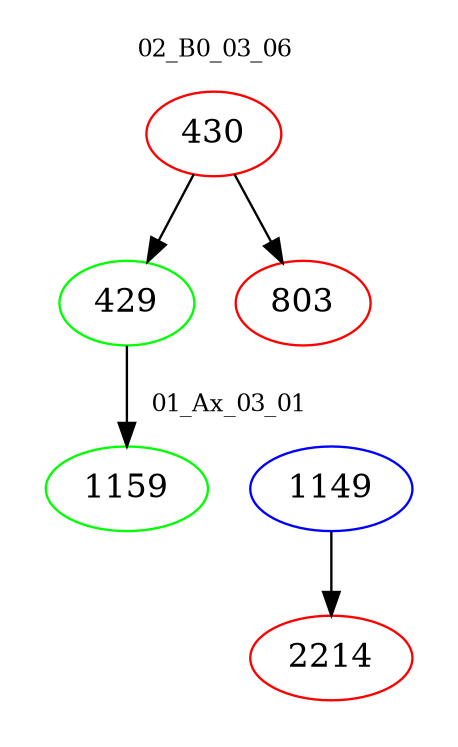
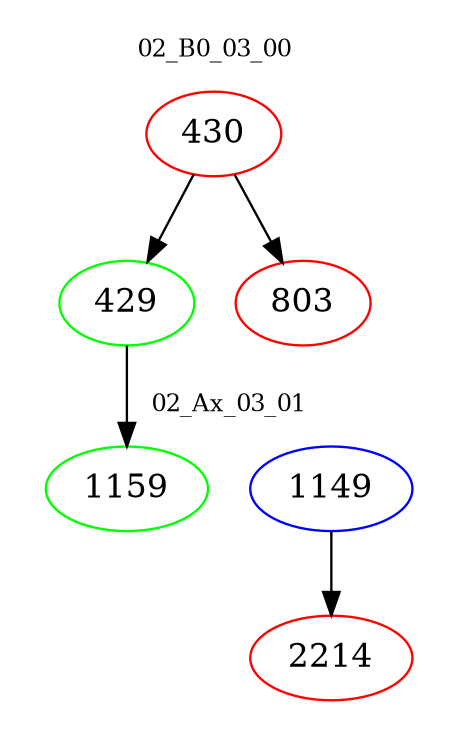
(215, 51) -> (215, 51)
(229, 405) -> (229, 405)
